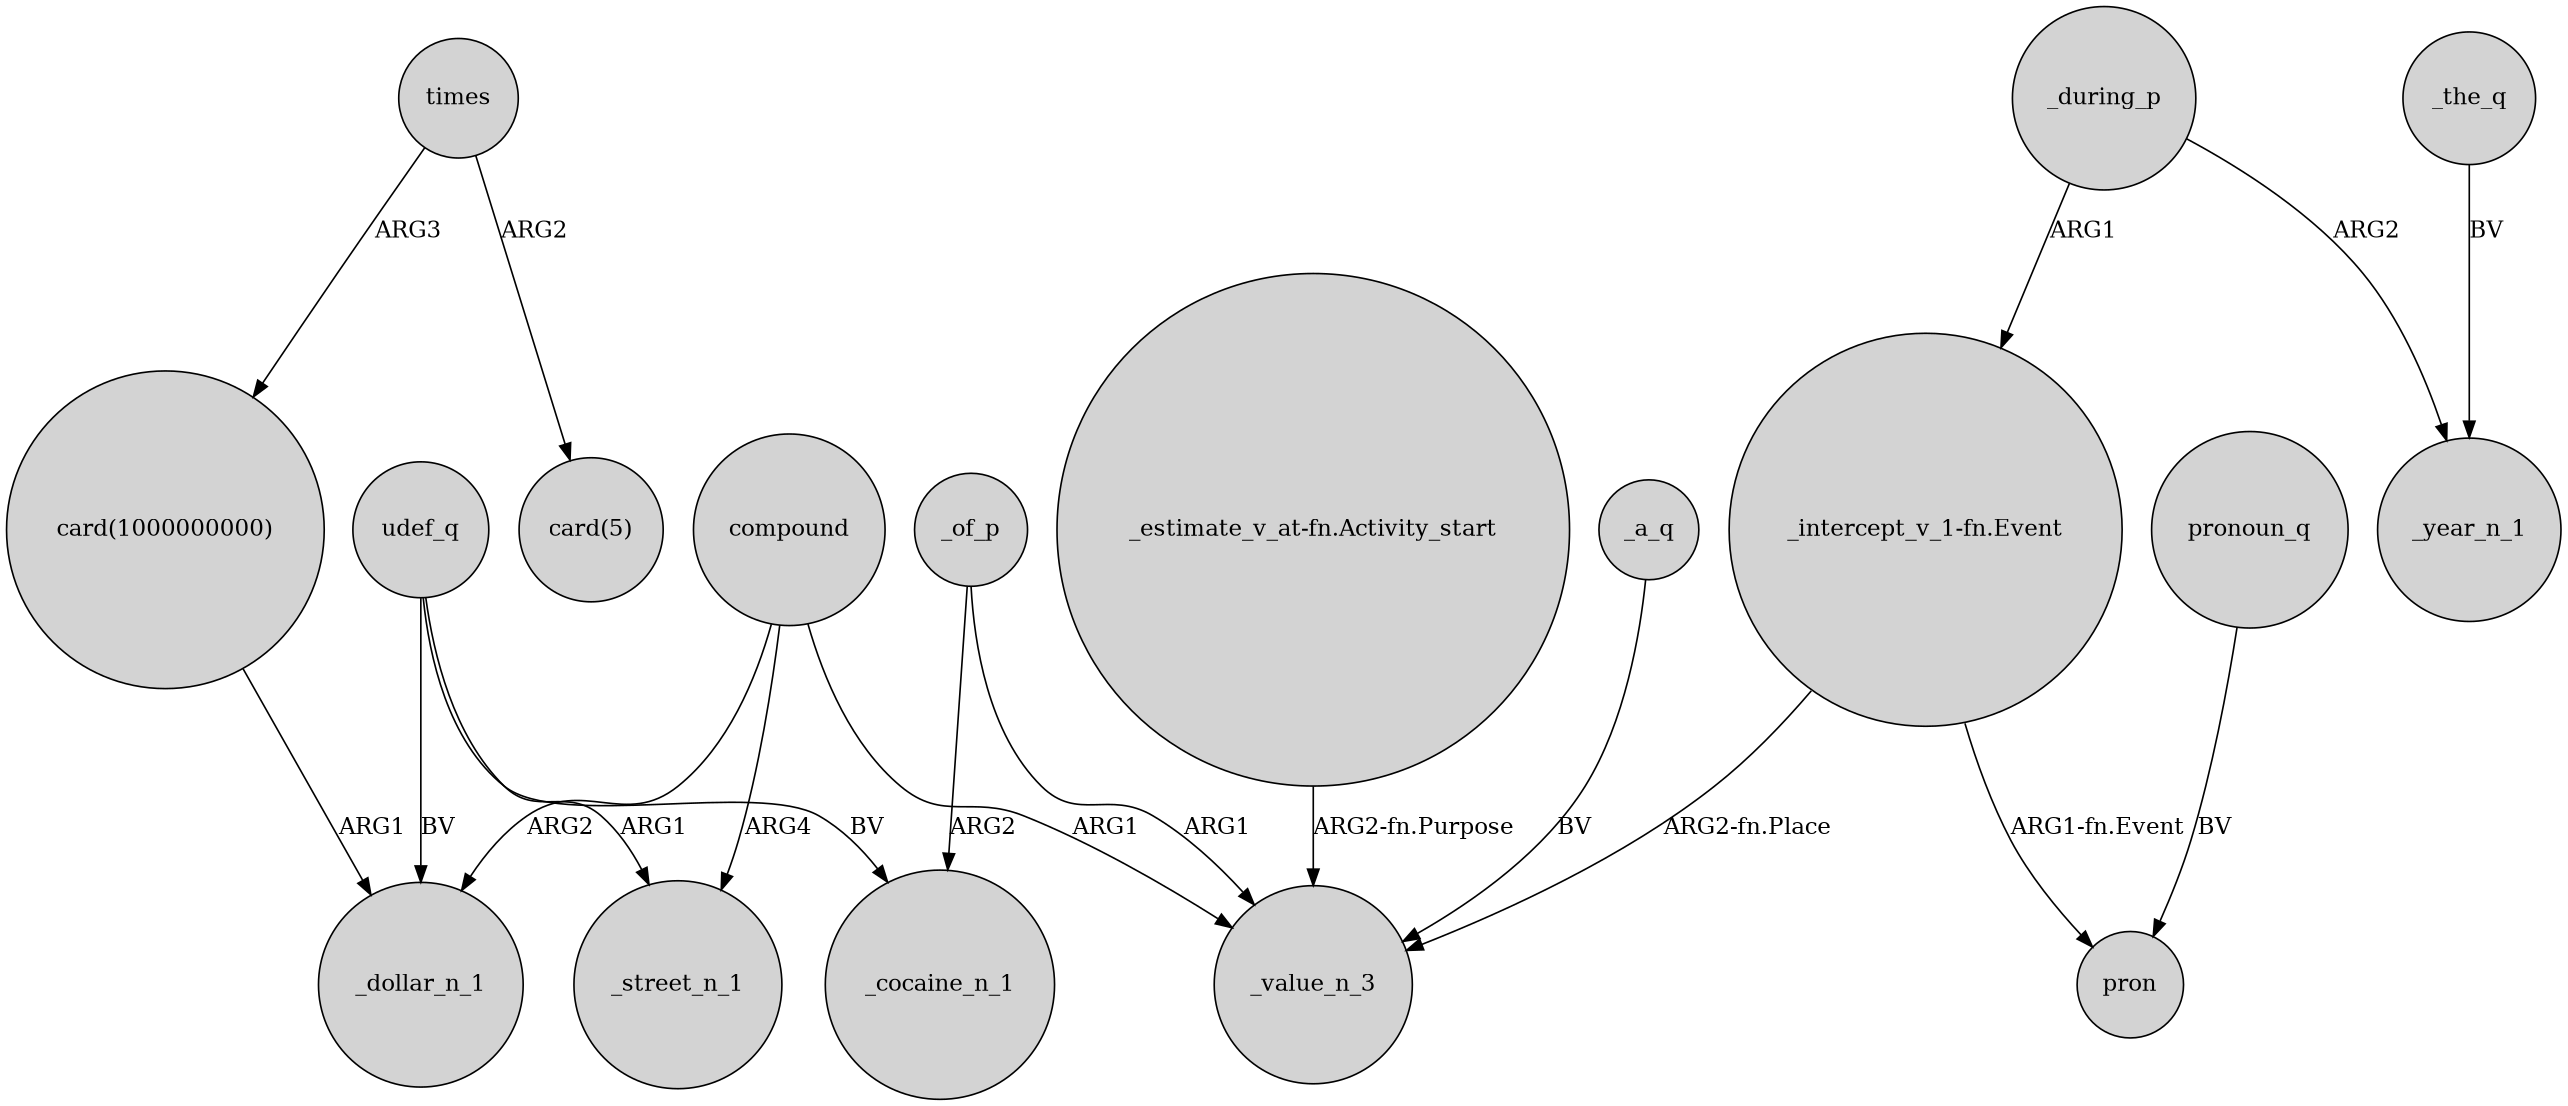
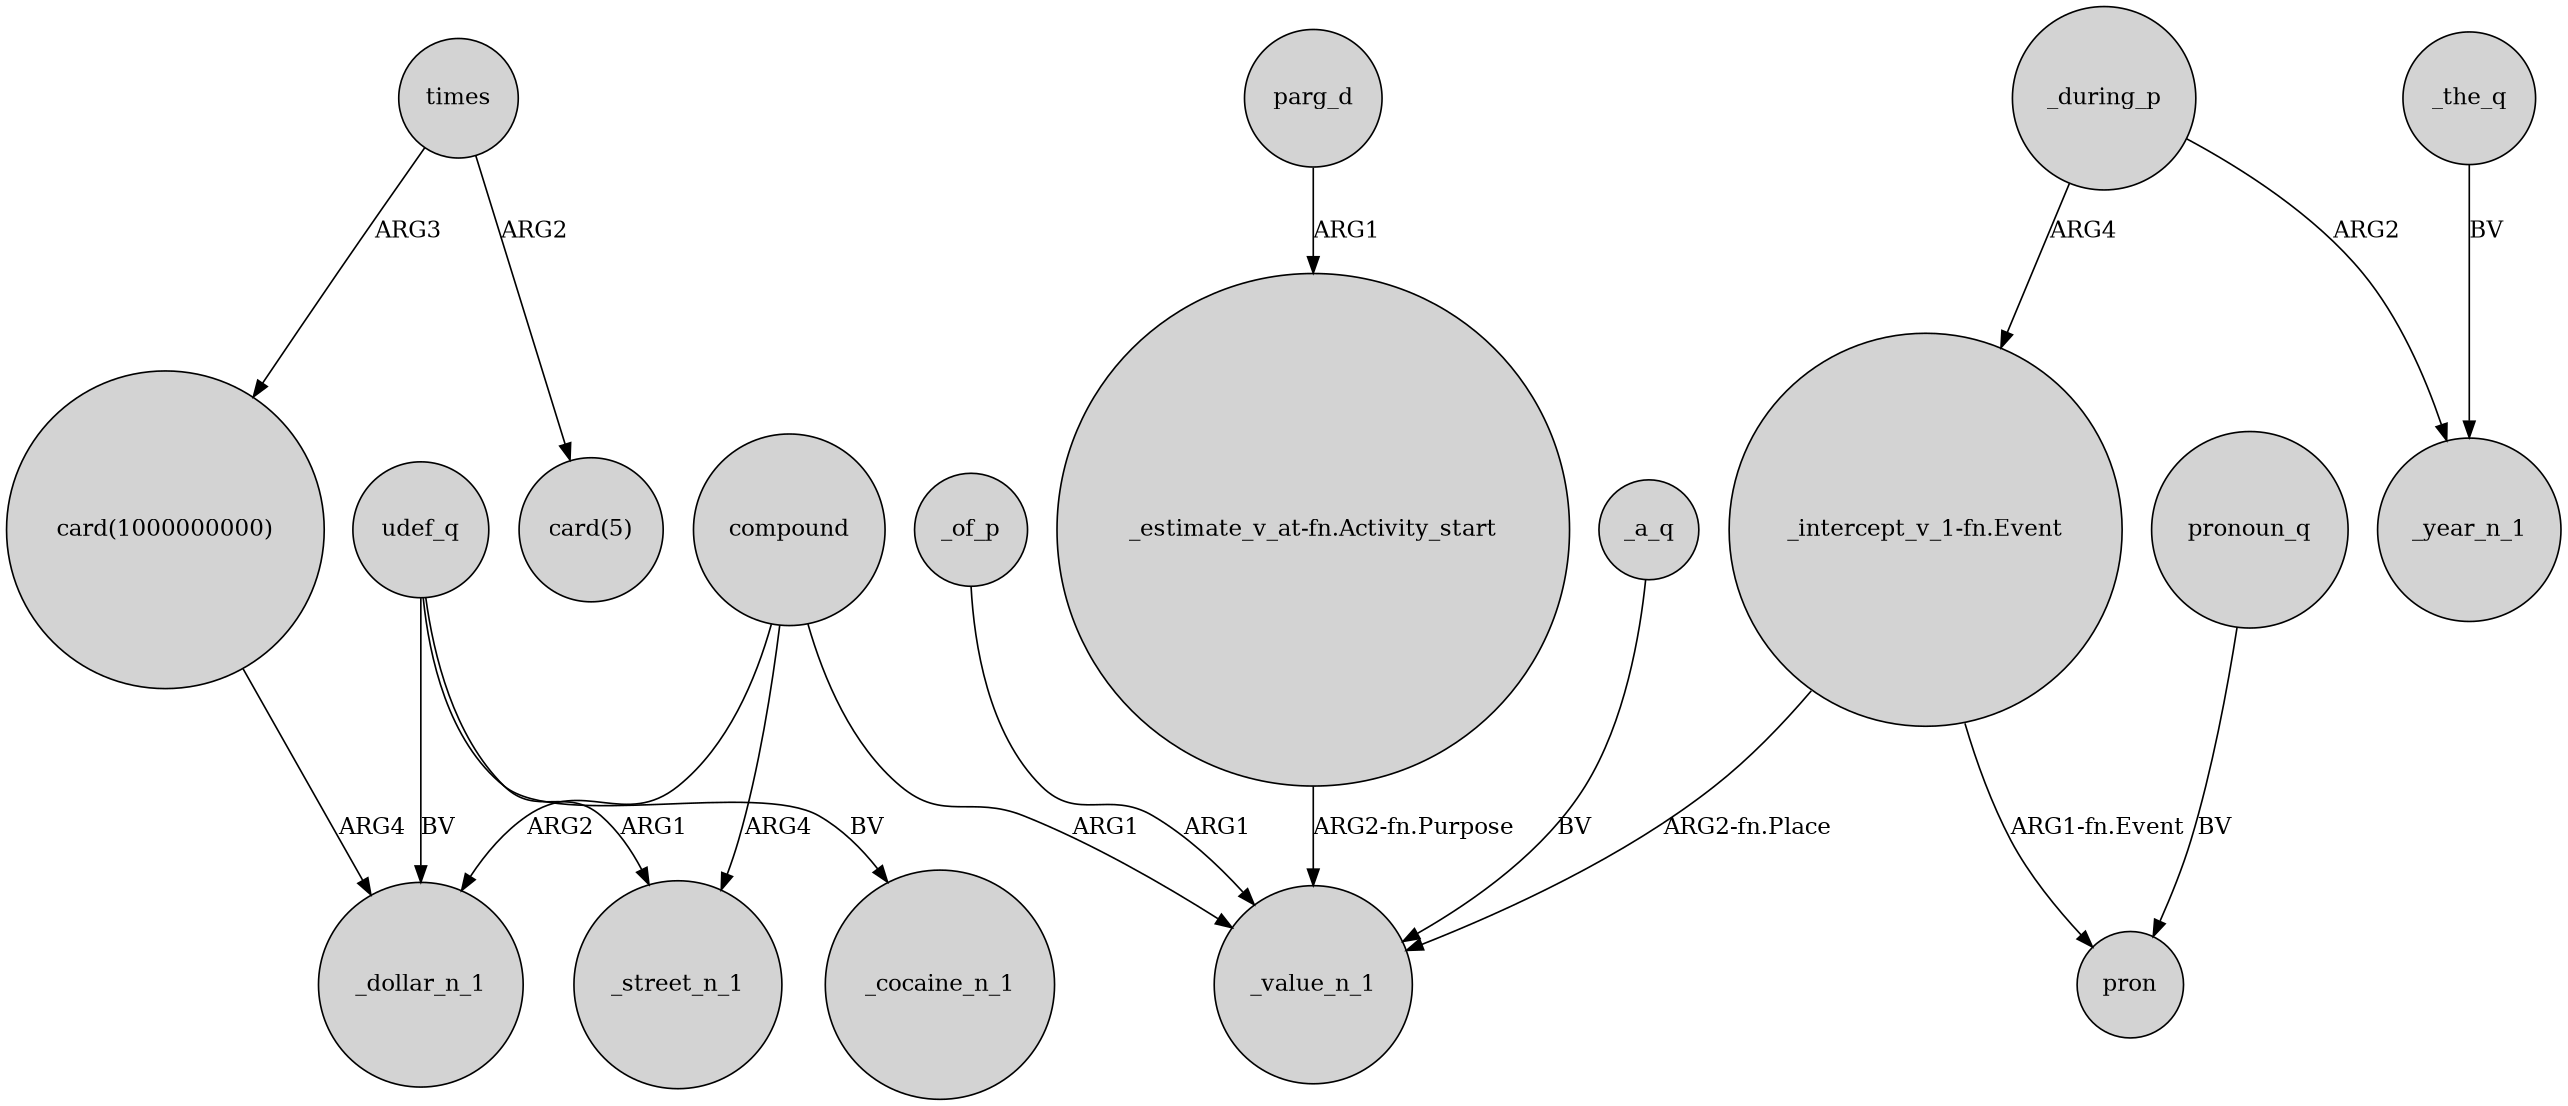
none -> (1313, 98)
(2084, 232) -> (2084, 232)
(958, 720) -> none
(373, 828) -> (373, 828)
(1313, 985) -> (1313, 985)
